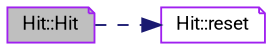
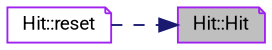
(119, 25) -> (135, 25)
